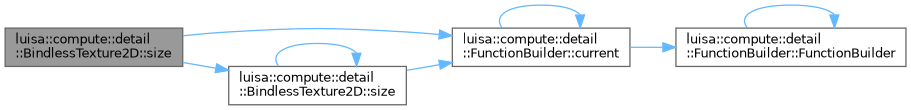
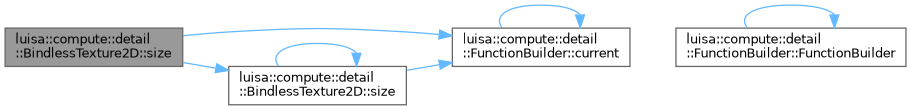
(647, 47) -> none
